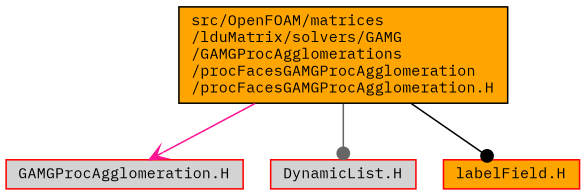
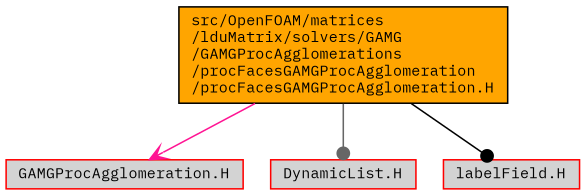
(512, 174) -> (512, 174)
